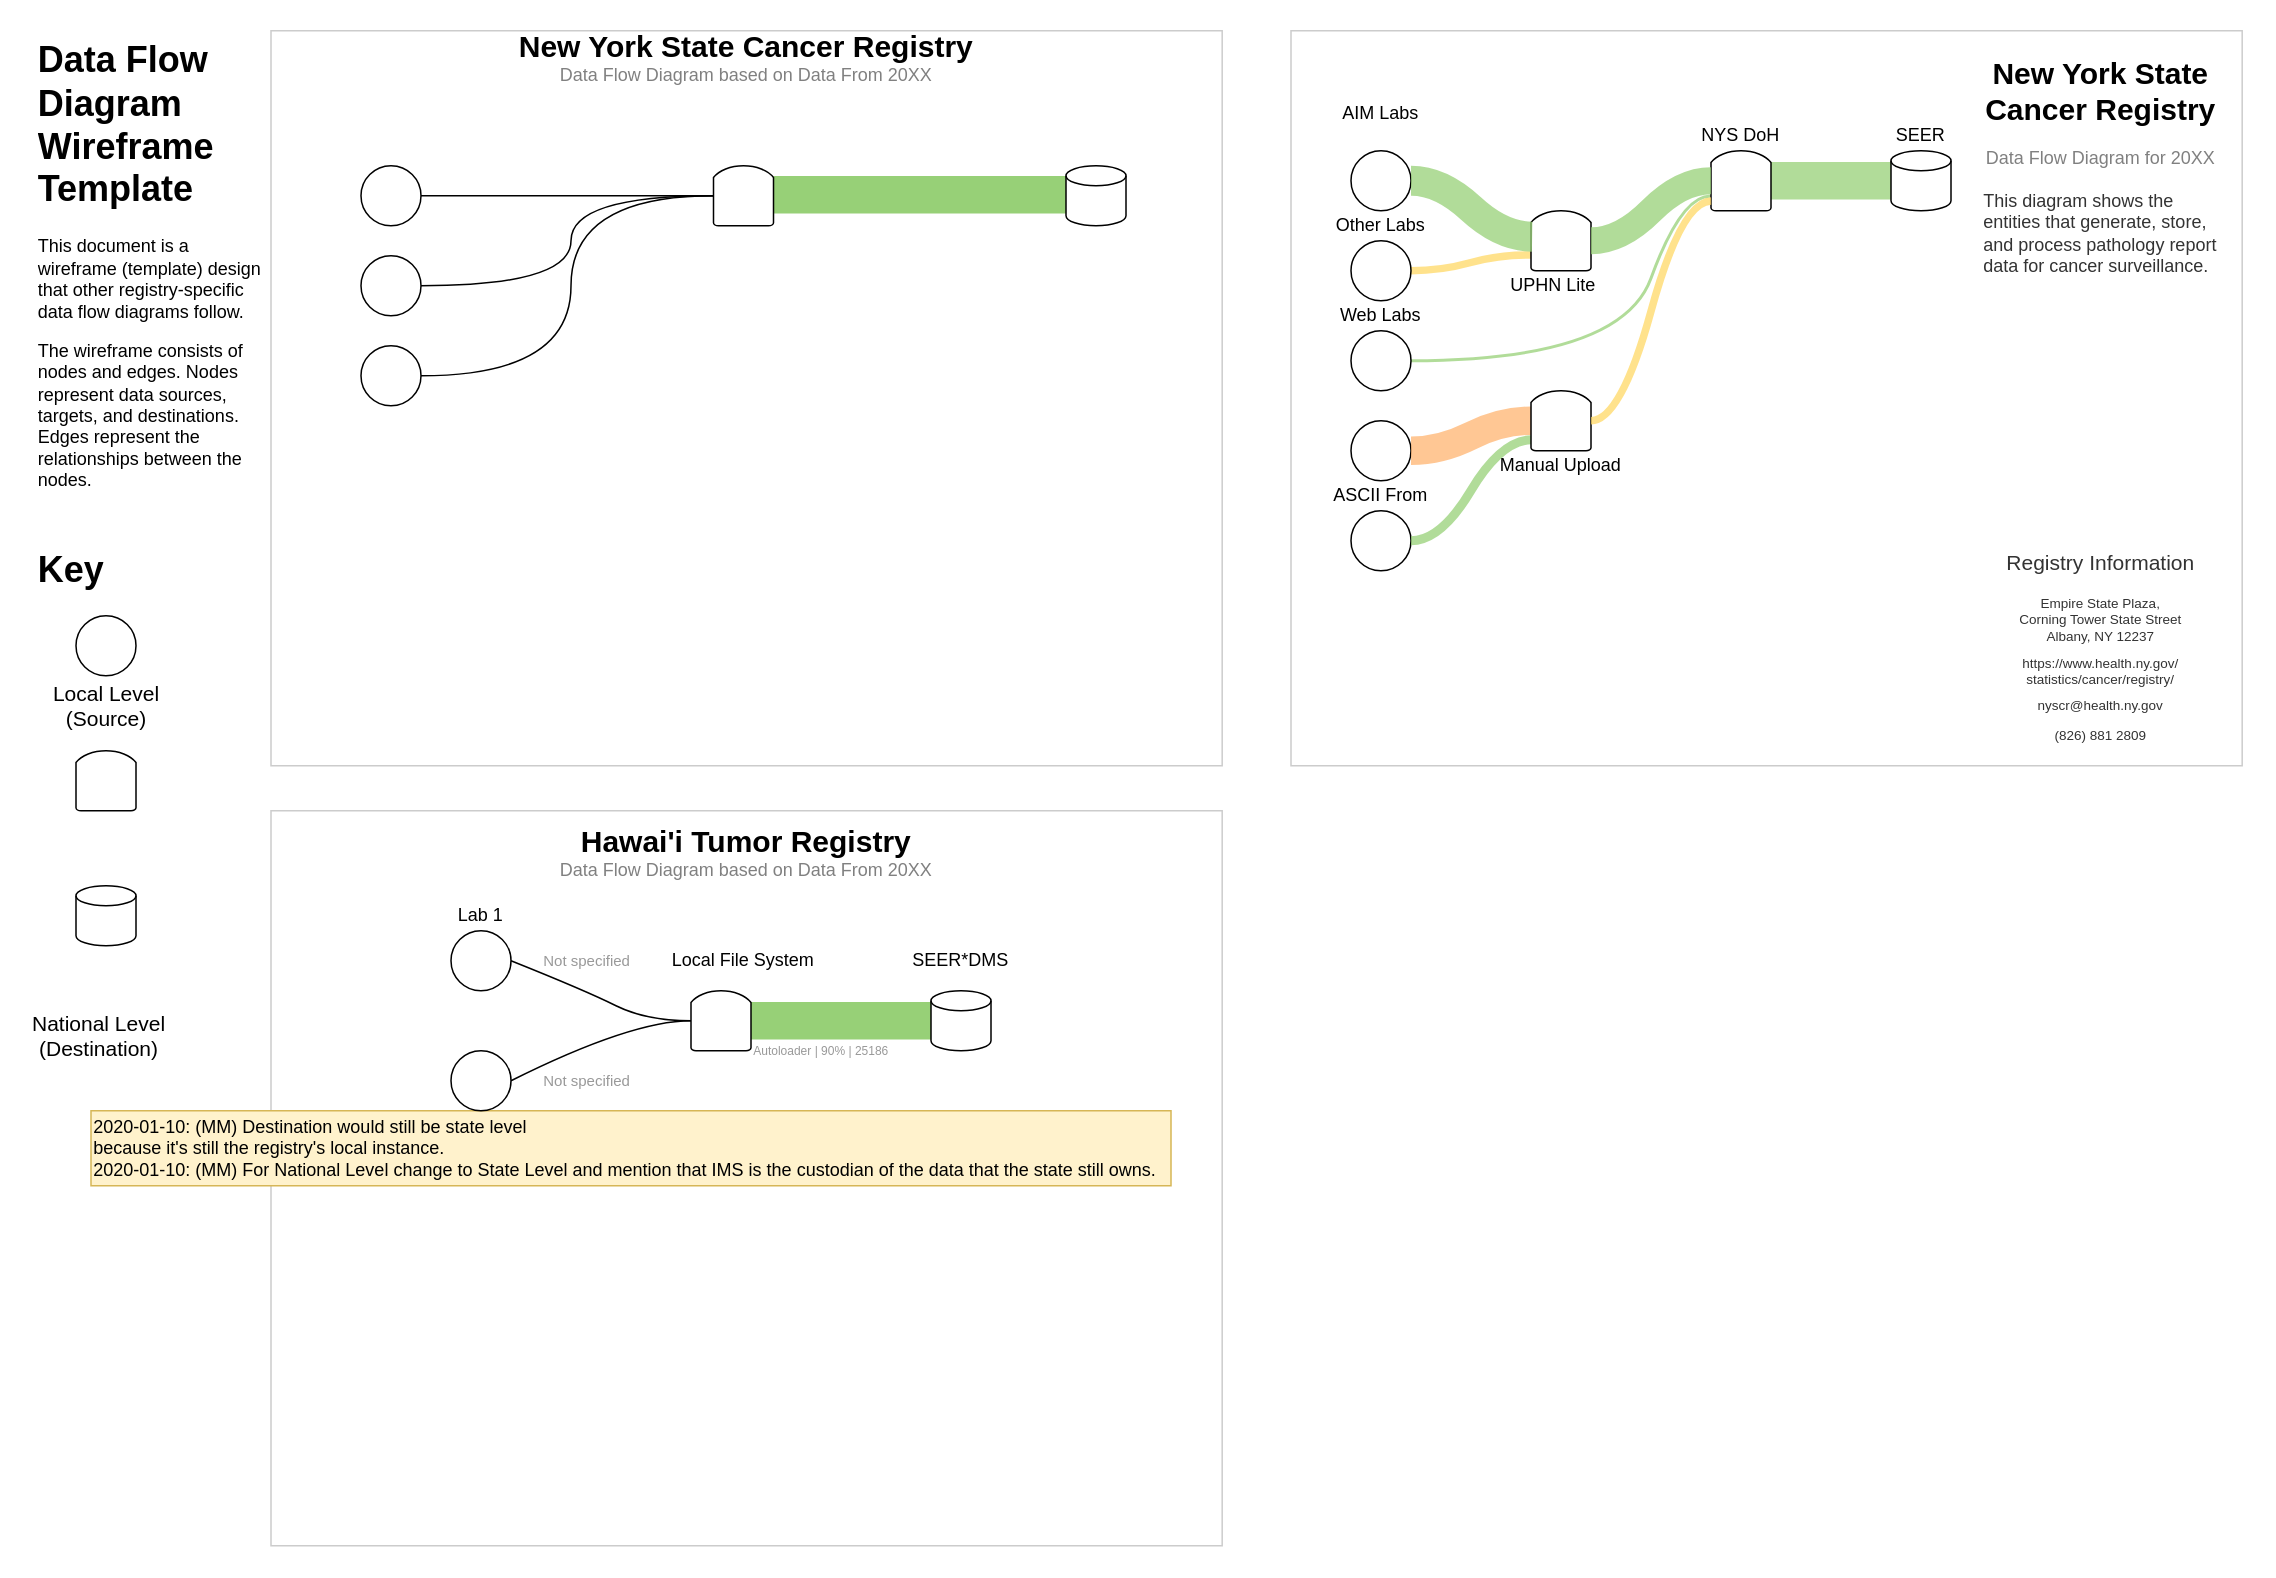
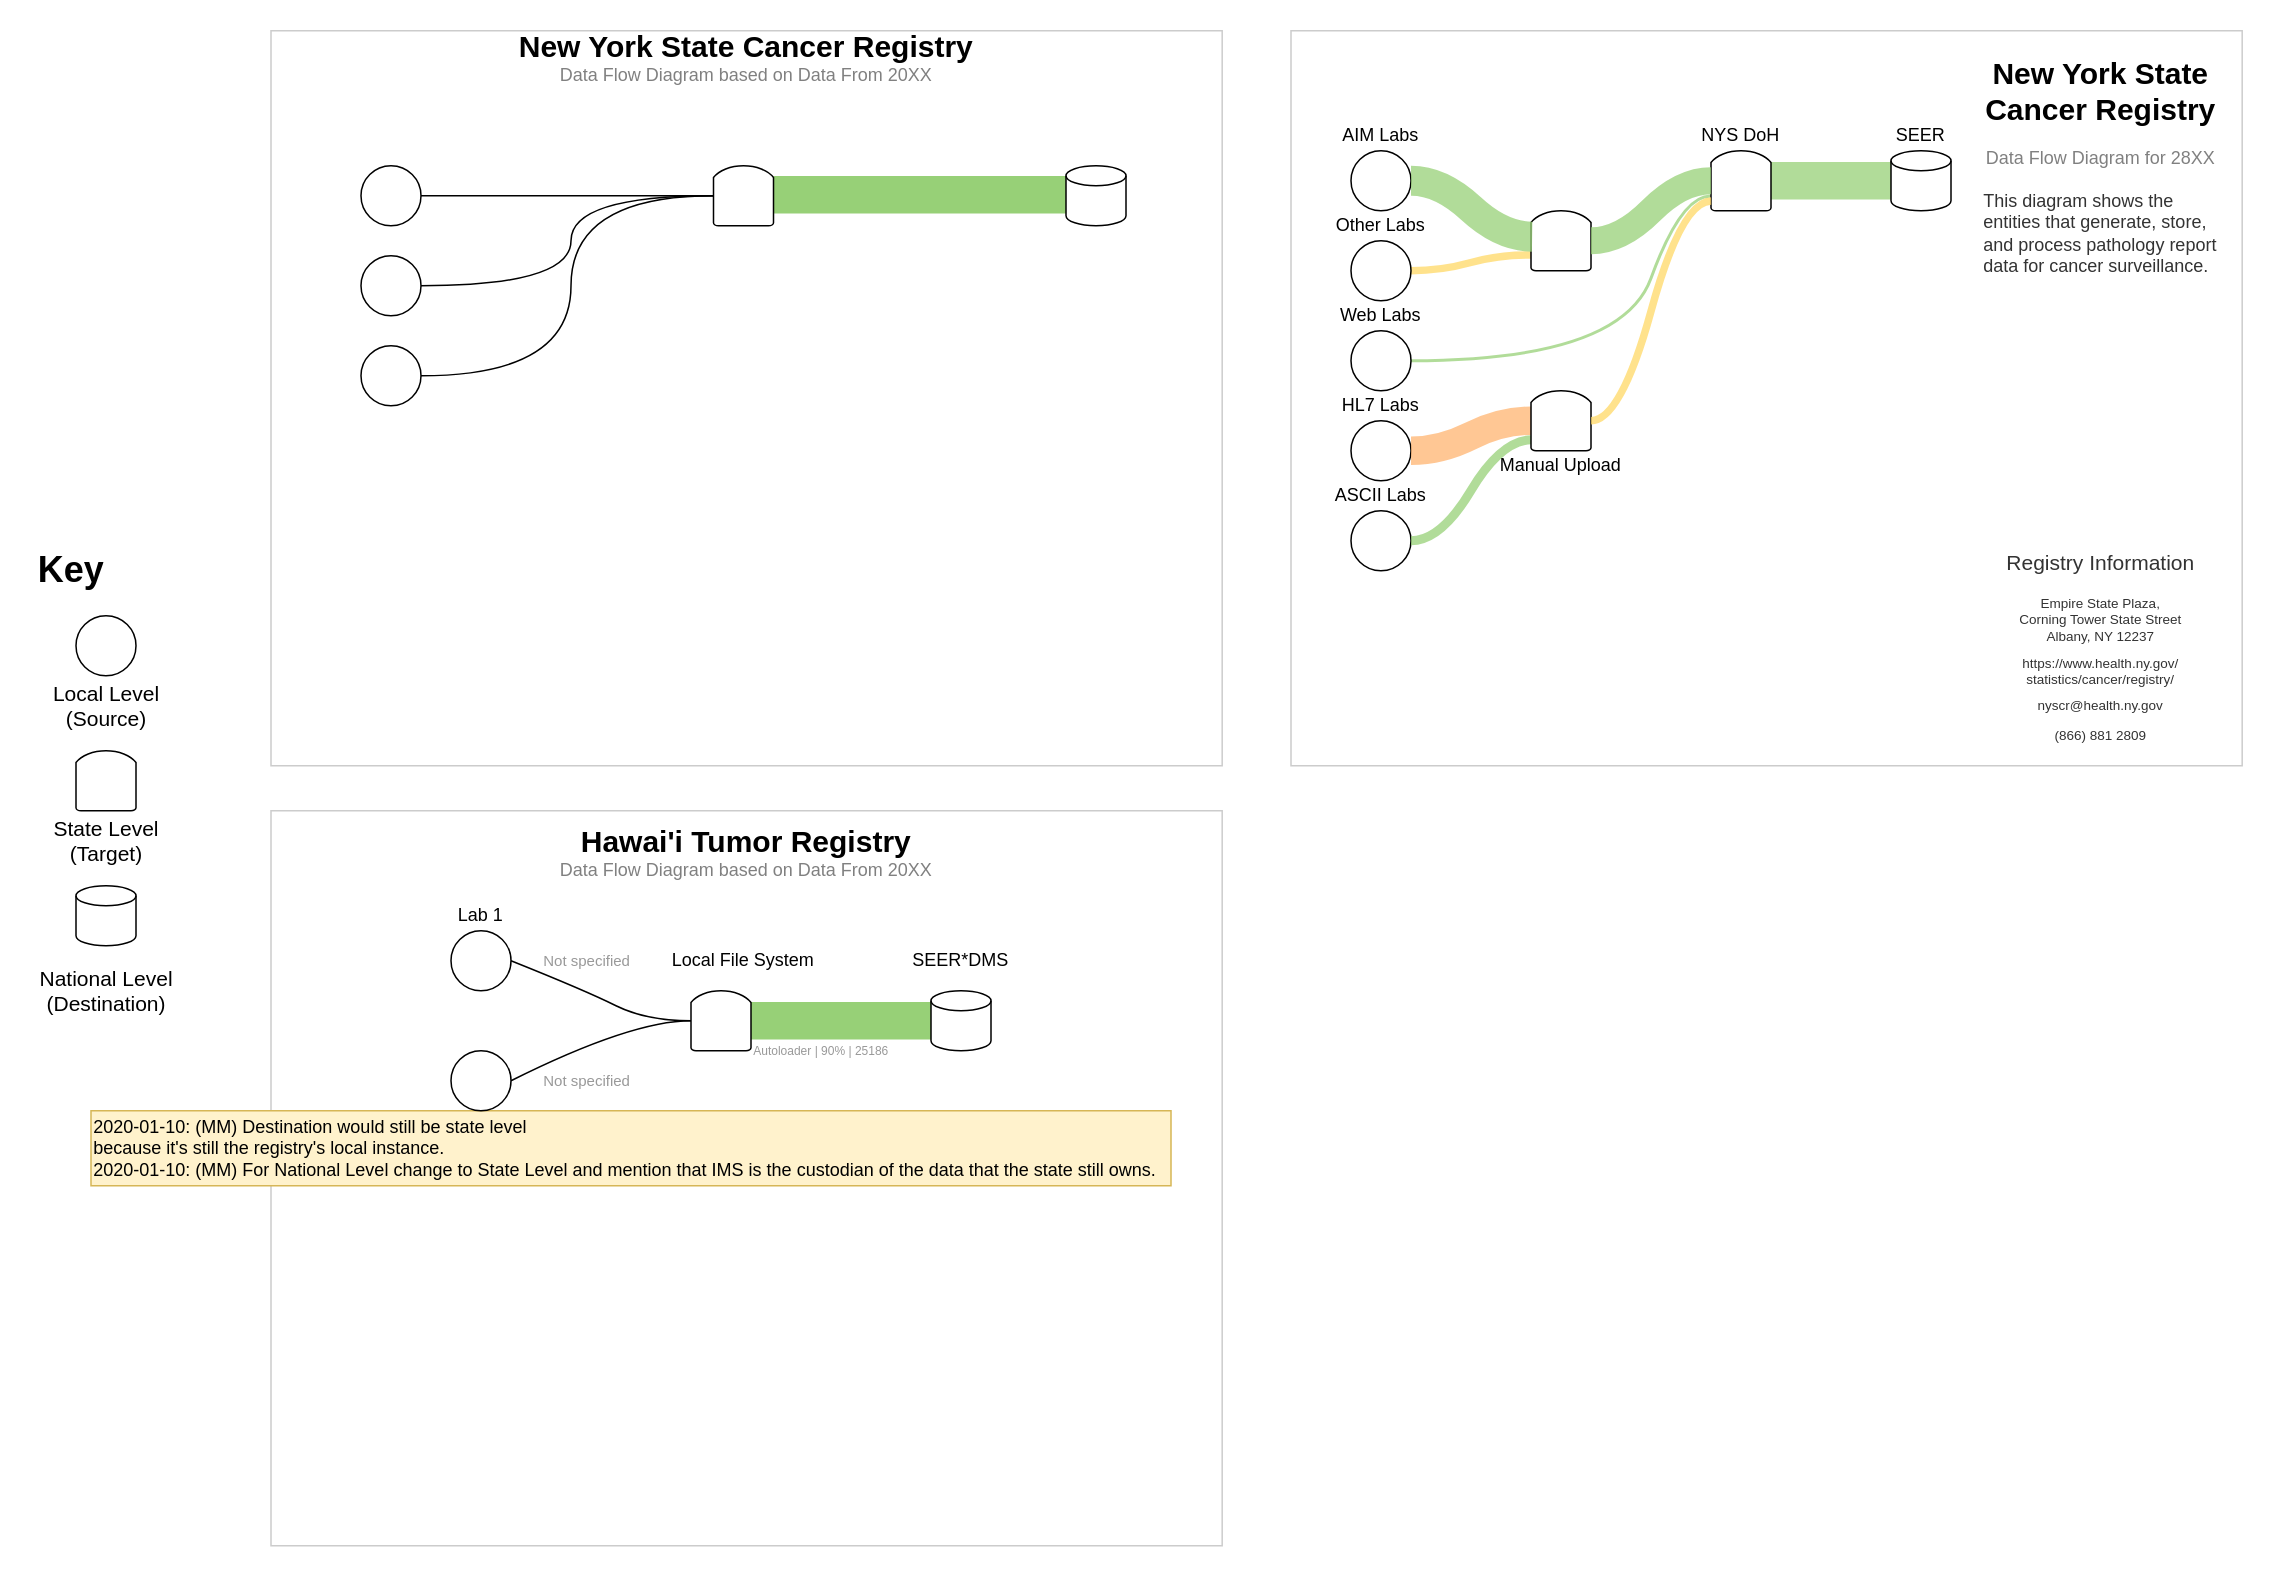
(1381, 113) -> (1381, 136)
(2101, 158) -> (2101, 158)
(151, 271) -> none
(1553, 286) -> none
none -> (1381, 406)
(1381, 496) -> (1381, 496)
(2101, 736) -> (2101, 736)
none -> (106, 841)
(98, 1036) -> (106, 991)
